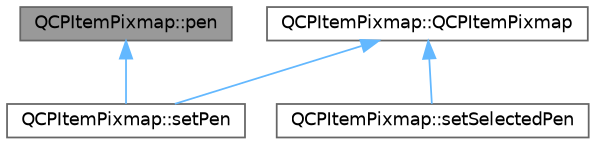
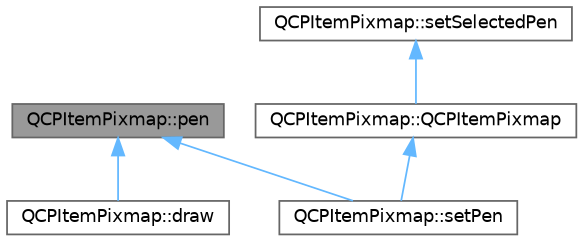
(431, 81) -> (416, 81)
none -> (118, 218)
